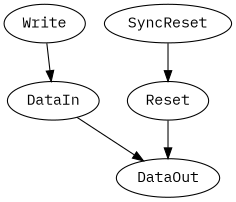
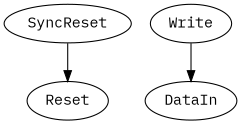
(168, 178) -> none
